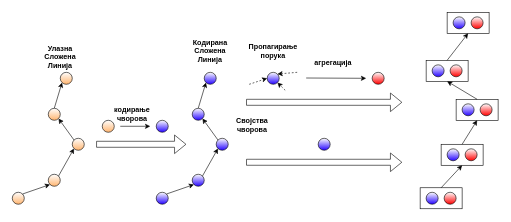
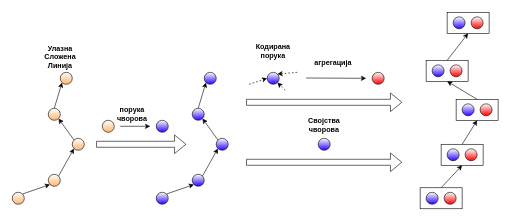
(210, 51) -> none
(273, 51) -> (273, 51)
(132, 114) -> (132, 114)
(252, 125) -> (324, 125)
